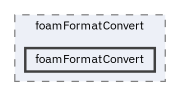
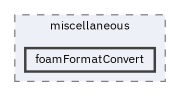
(90, 27) -> (90, 27)
